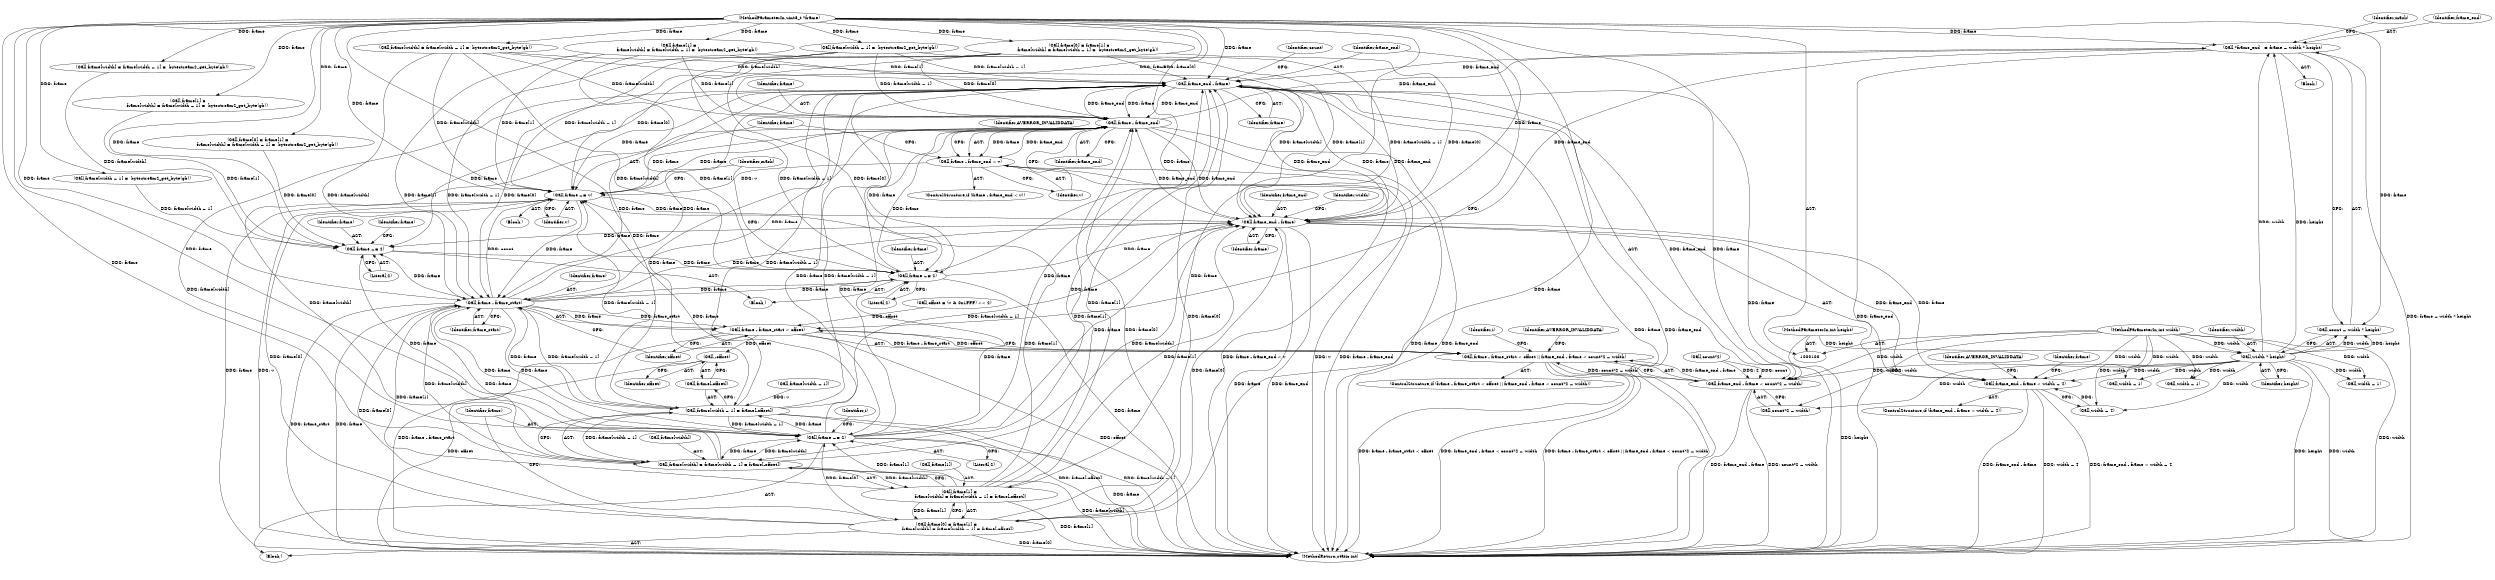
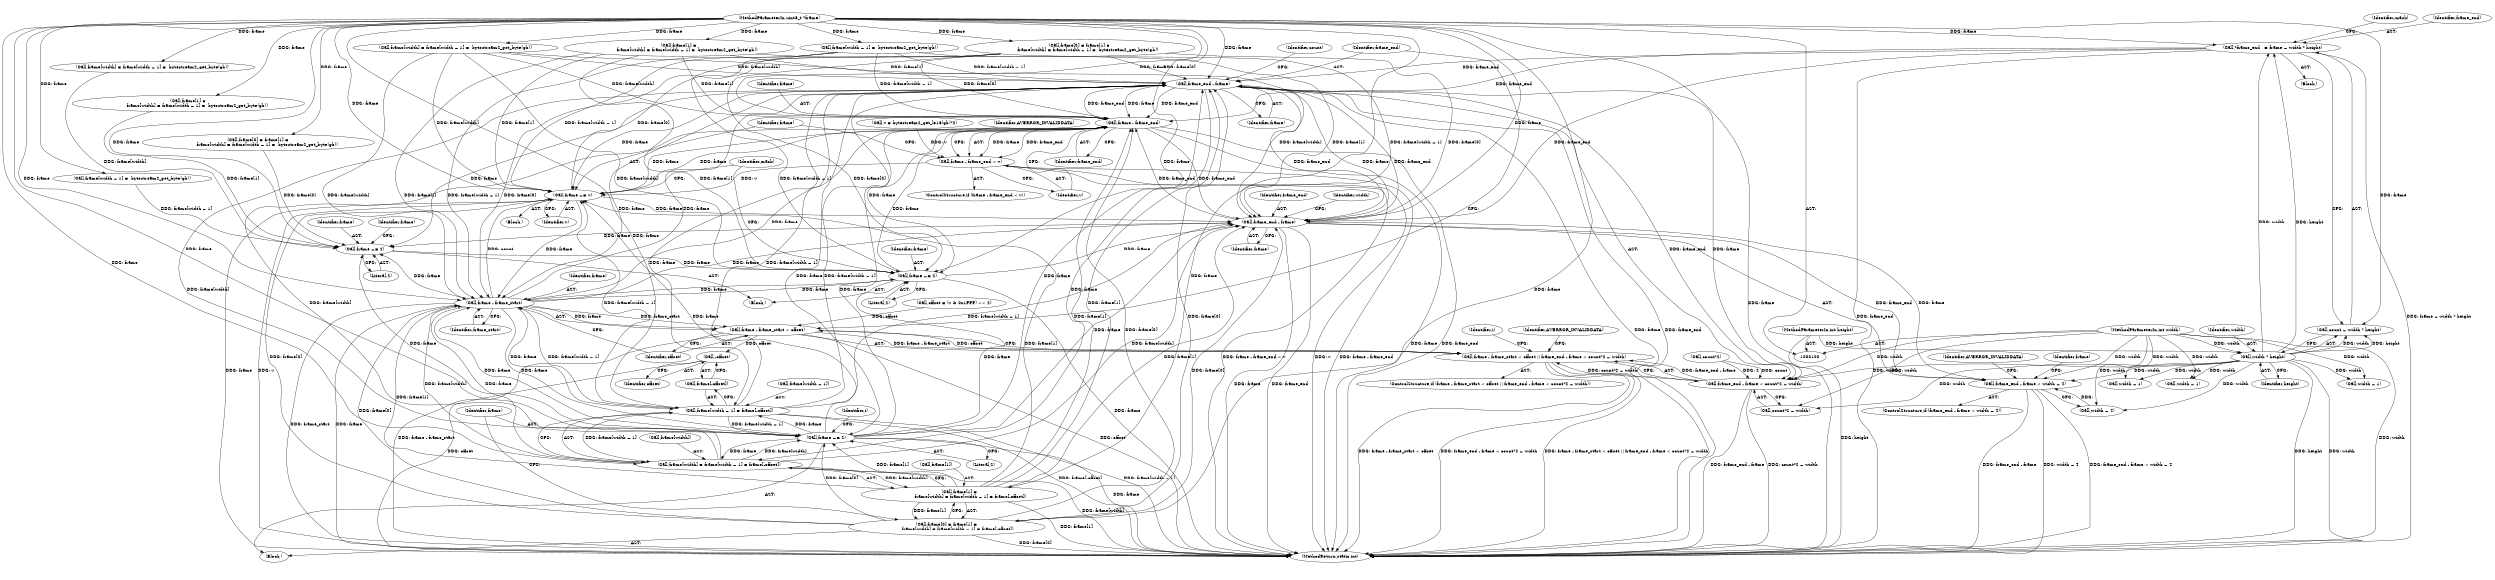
(1497, 73) -> (1577, 62)
none -> (915, 123)
(781, 397) -> (781, 397)
